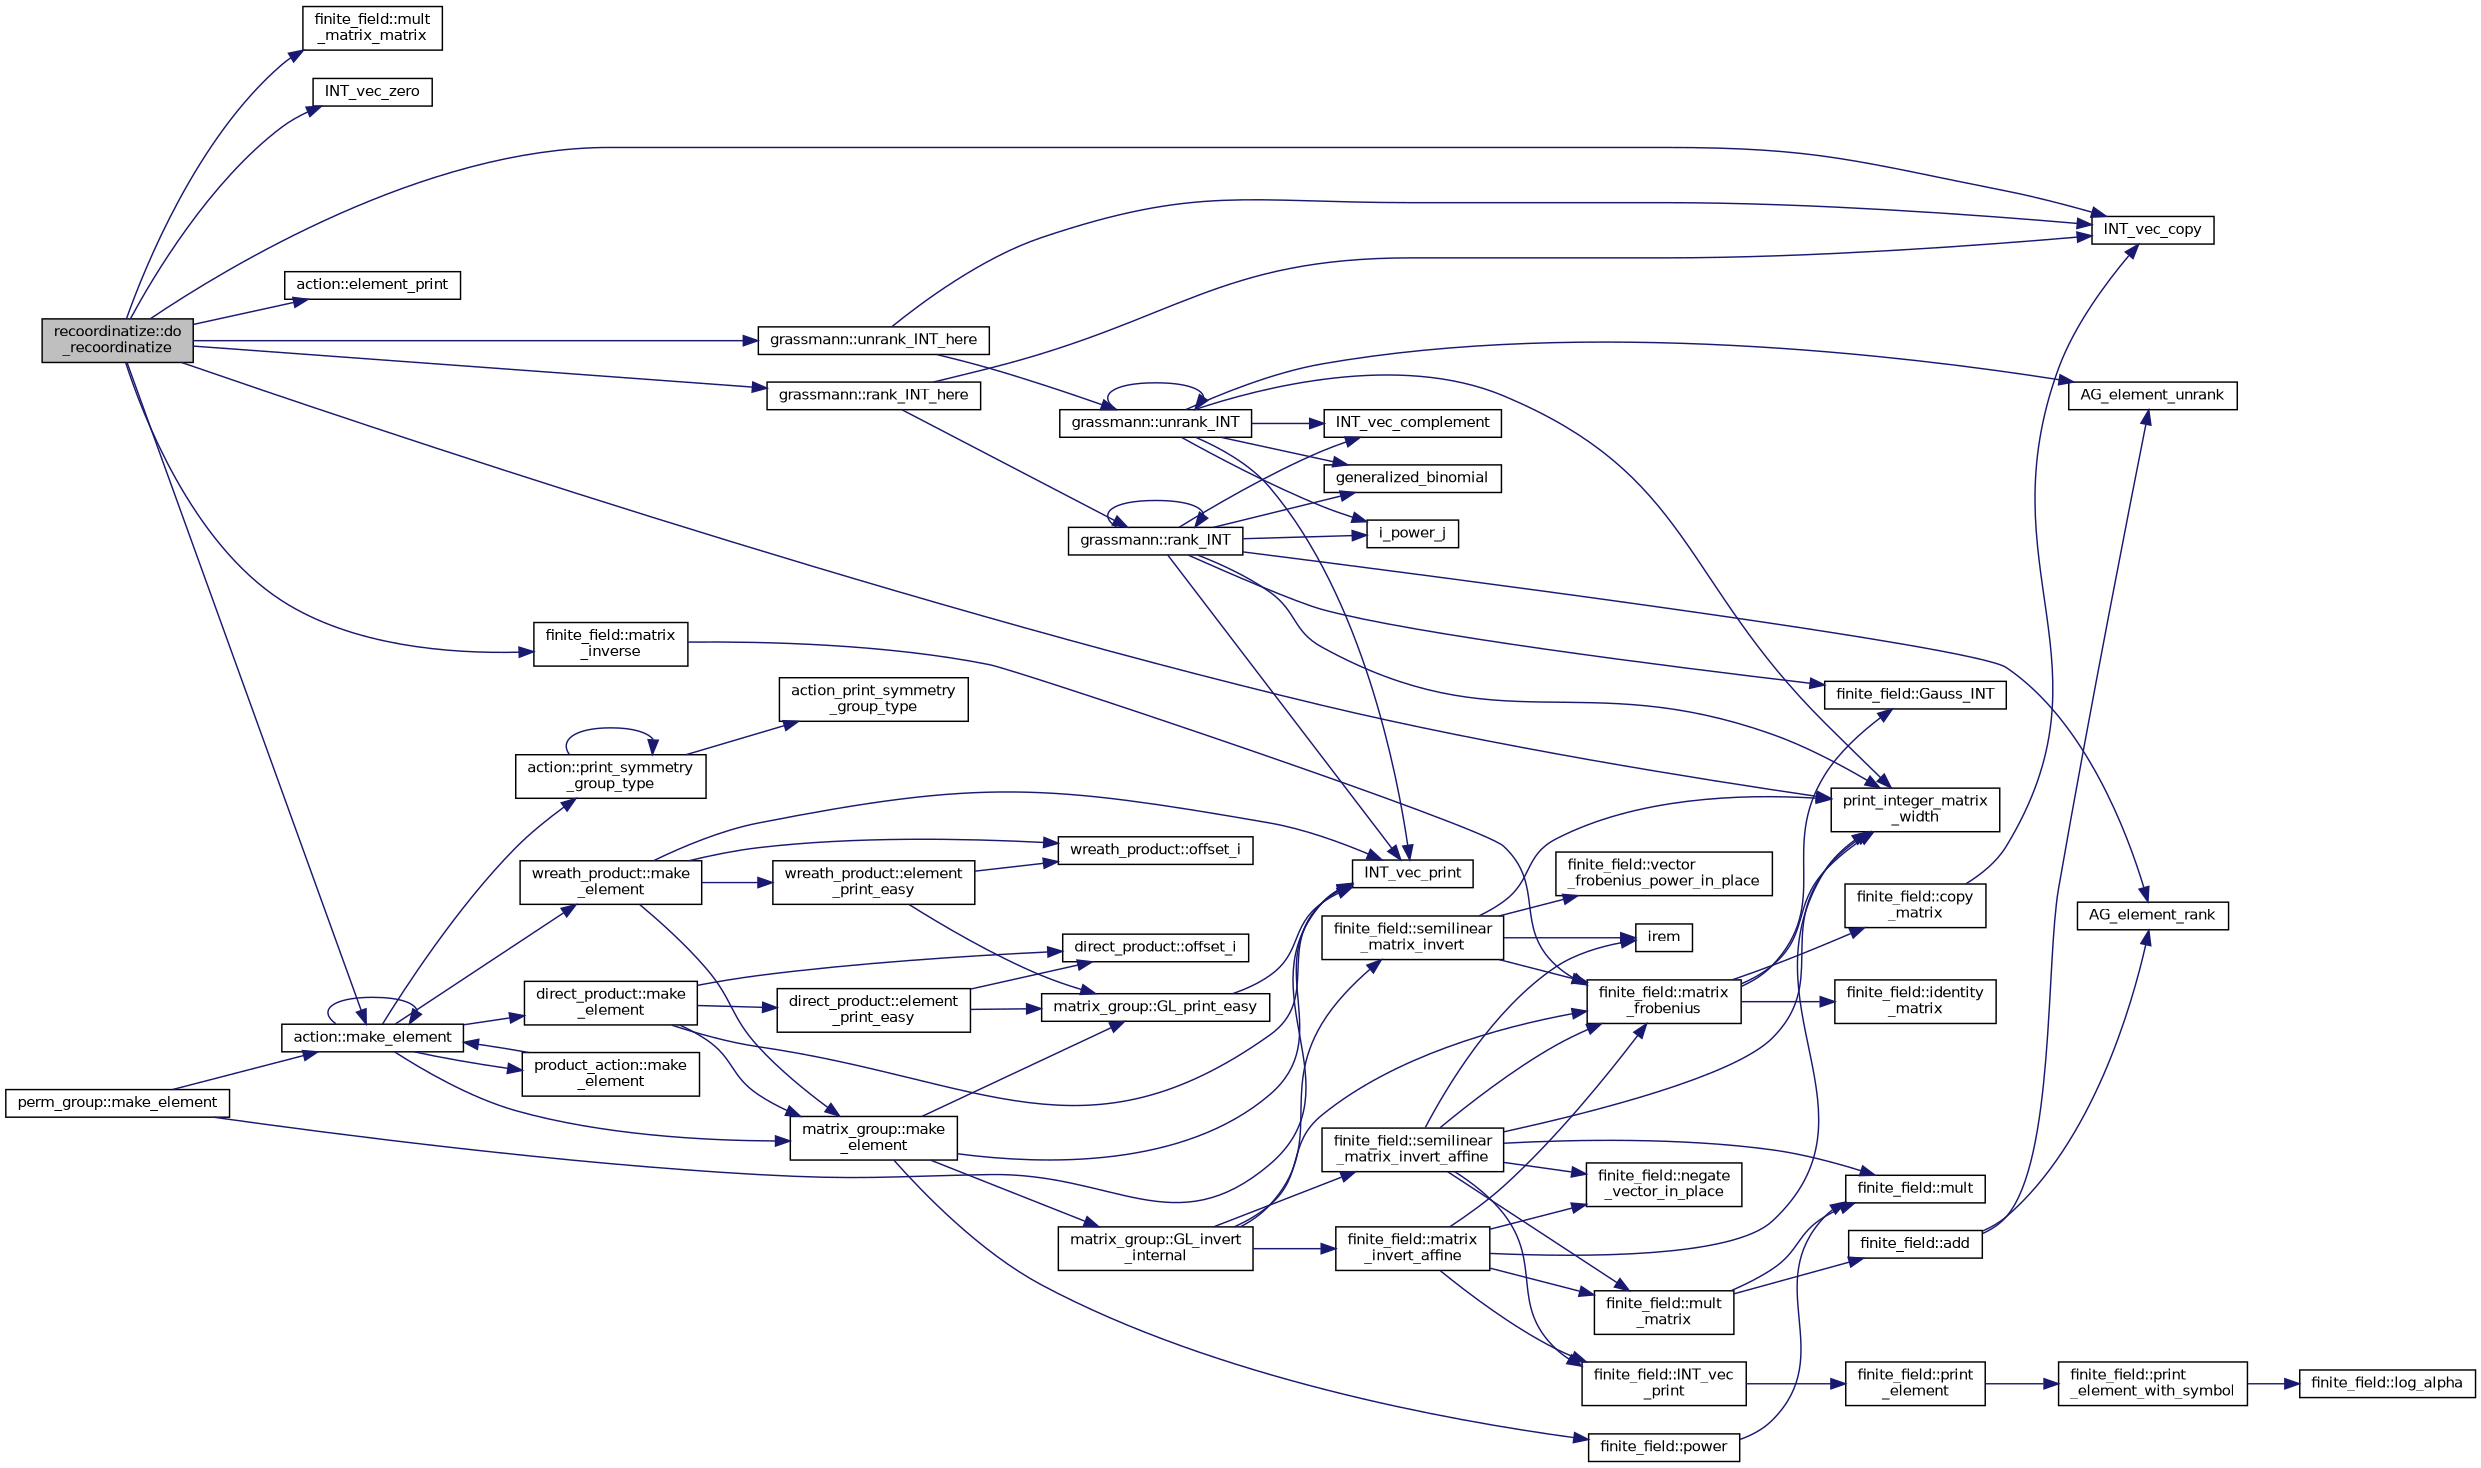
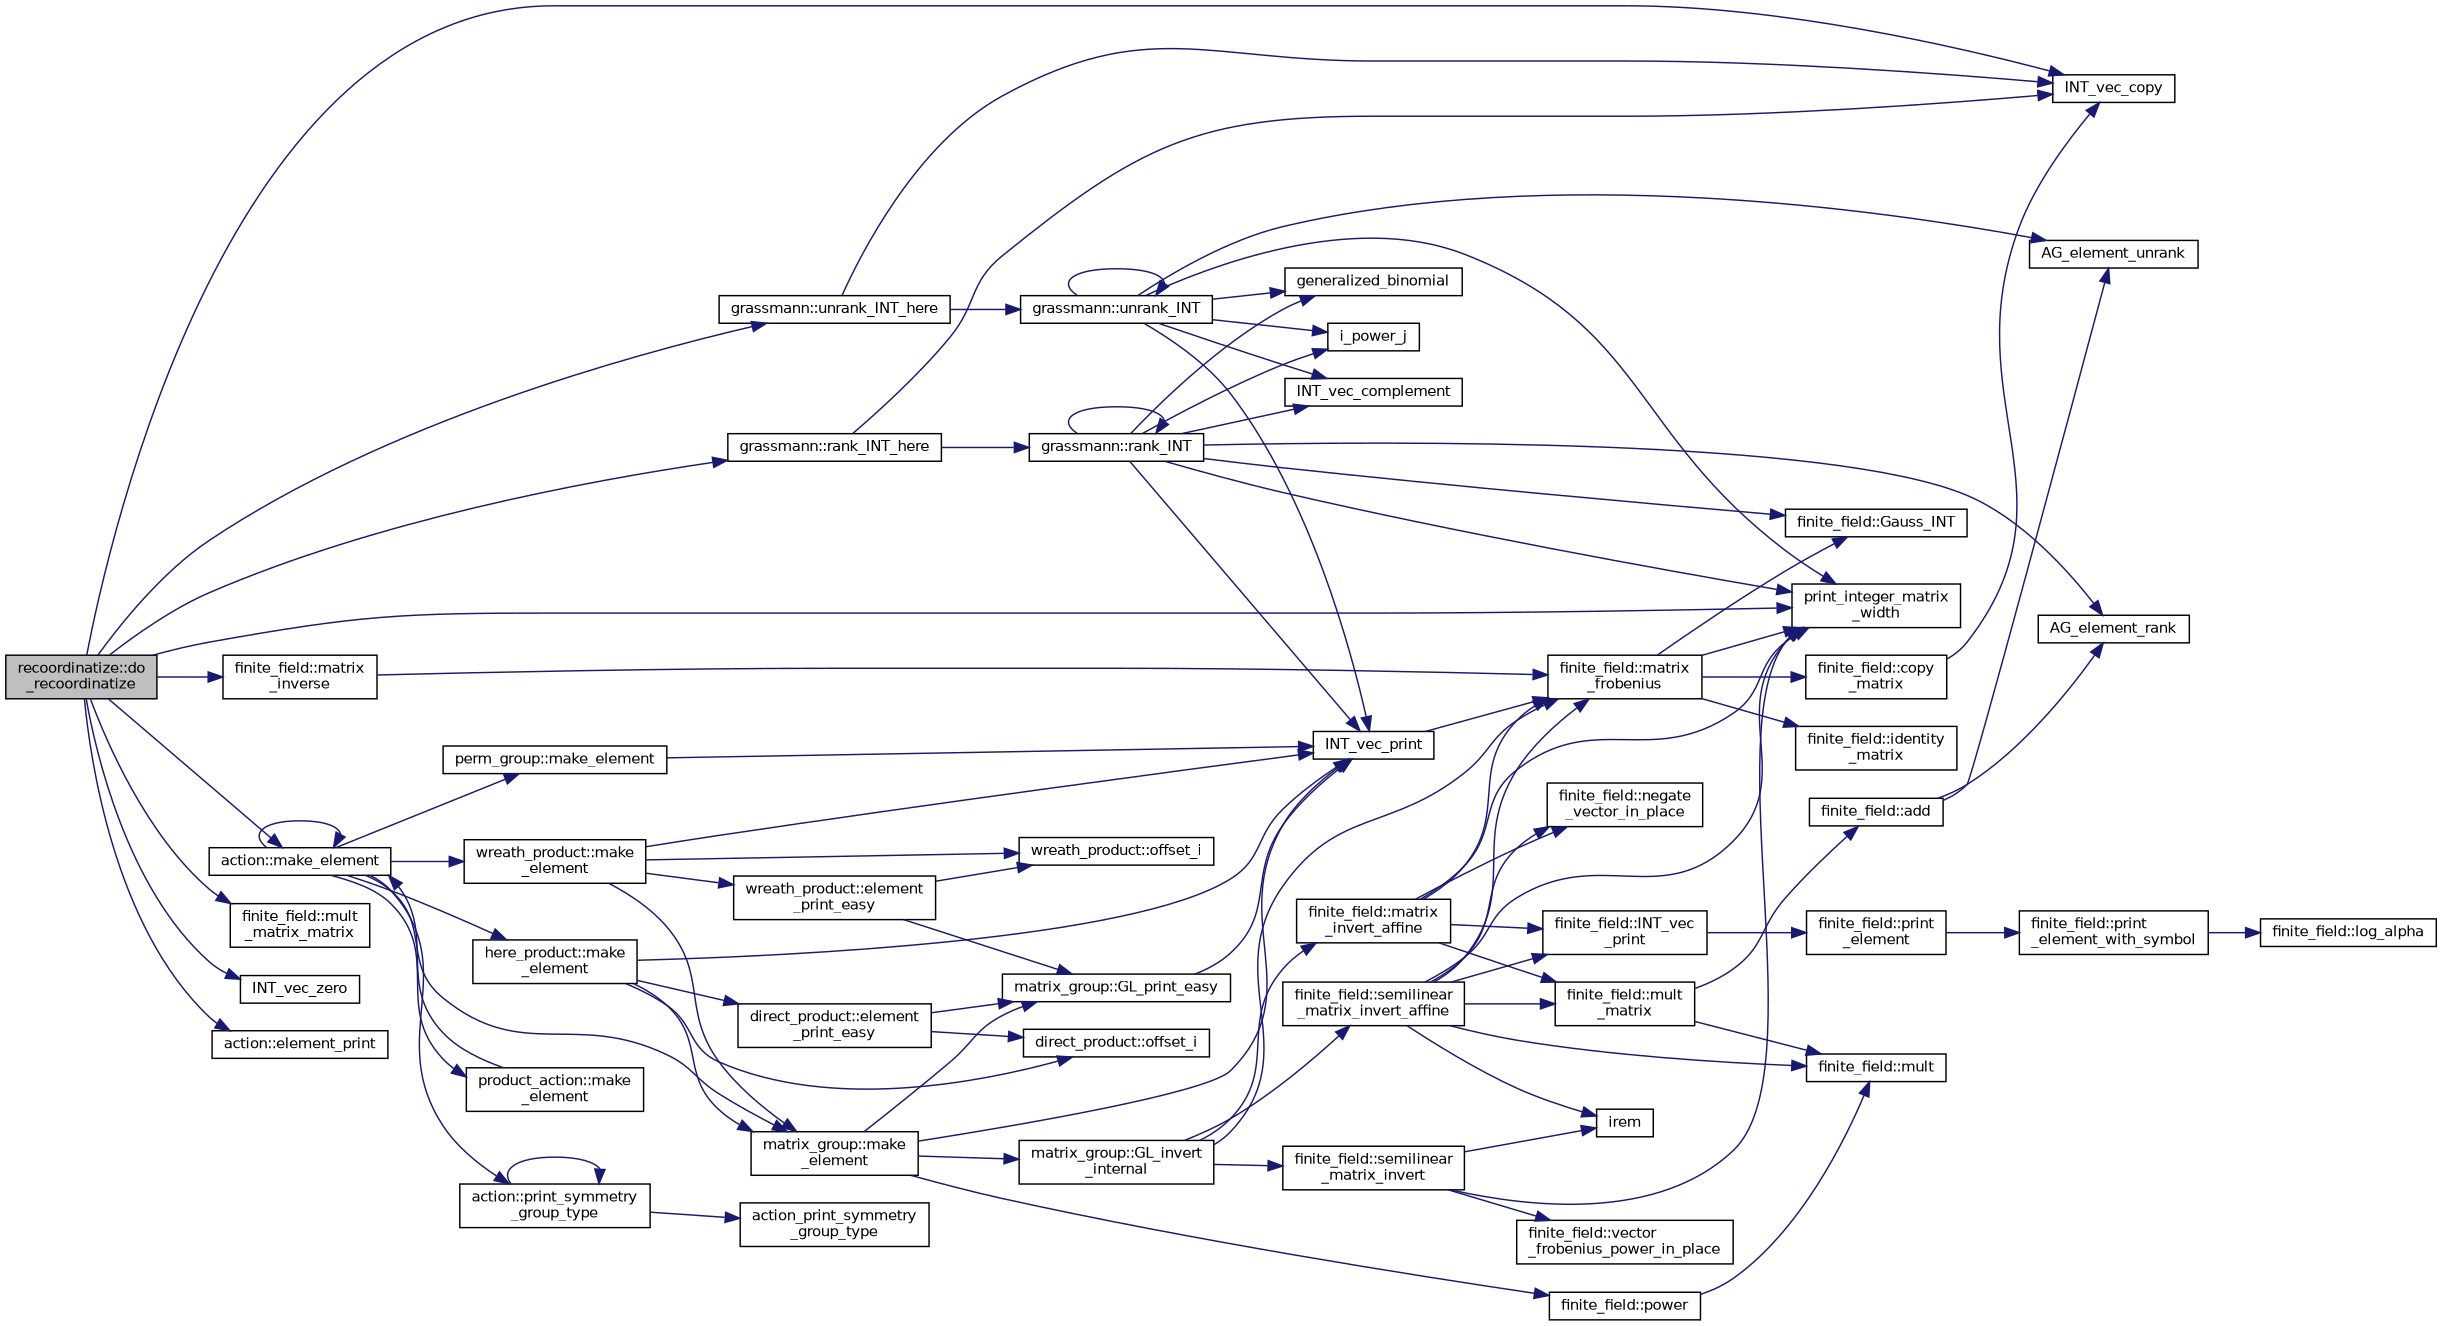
(1536, 969) -> (1479, 717)
(611, 1003) -> (555, 962)
(238, 1073) -> (421, 813)
